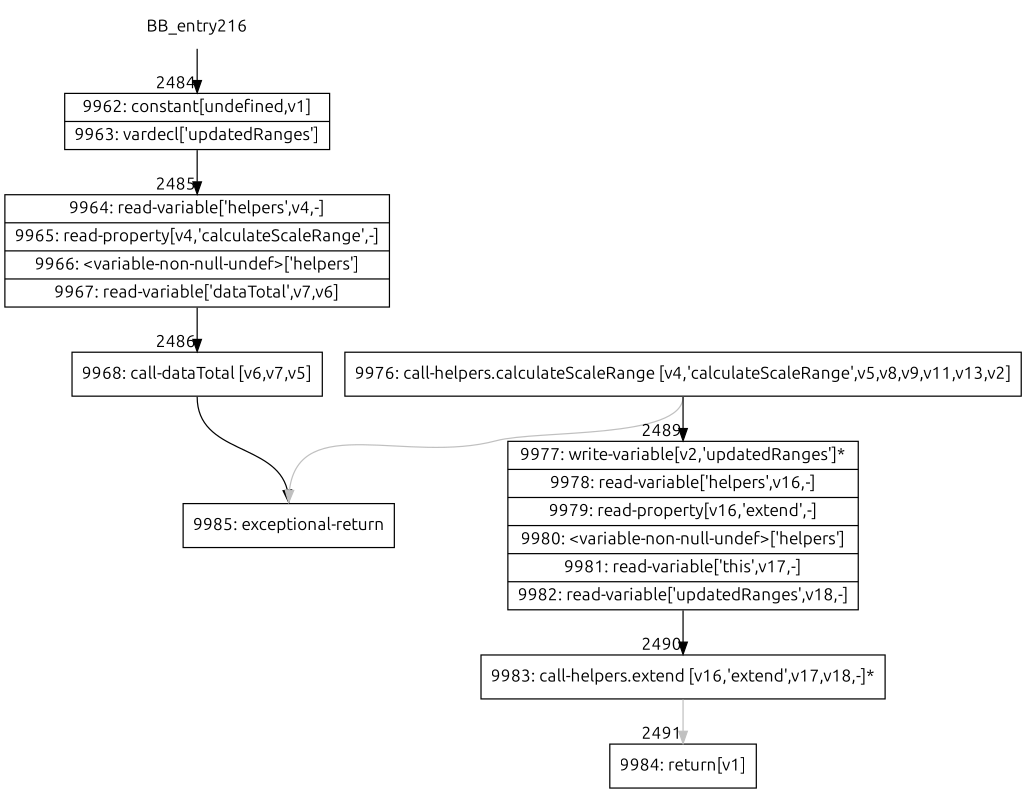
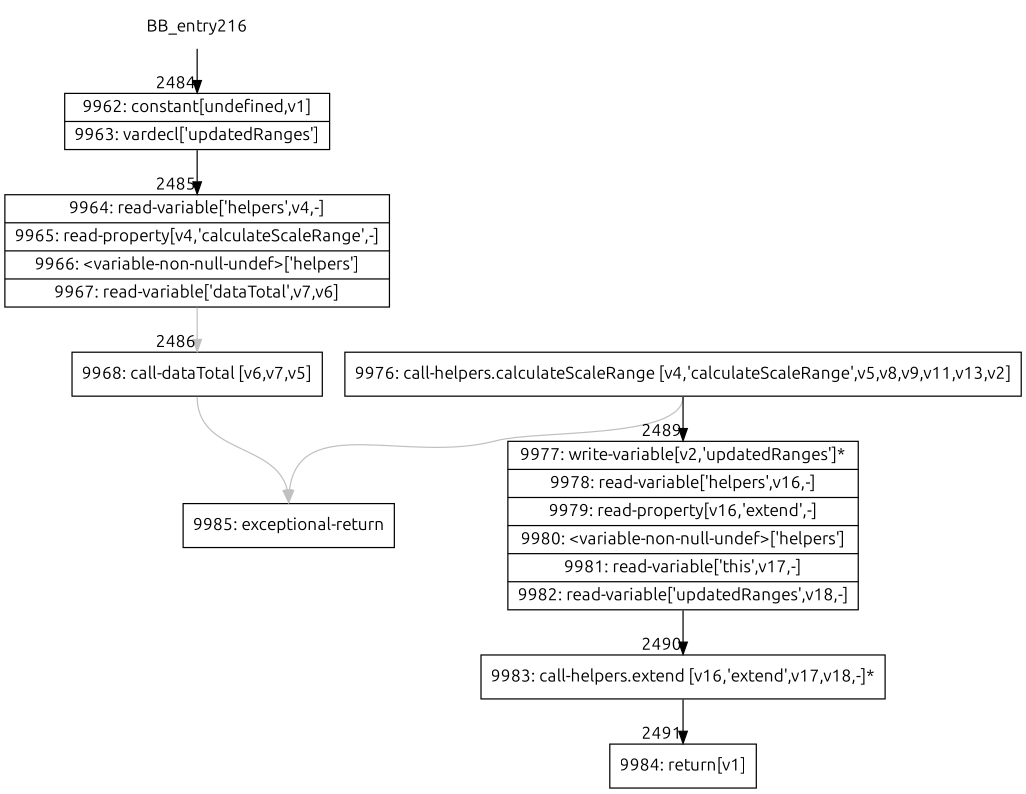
(197, 323) -> (197, 323)
(237, 447) -> (237, 447)
(683, 715) -> (683, 715)
